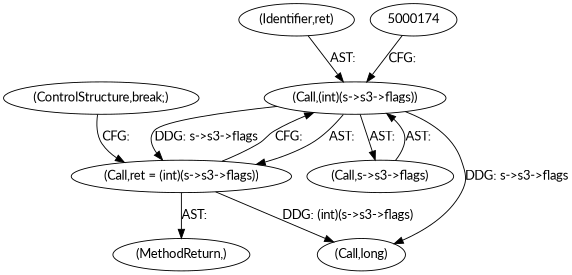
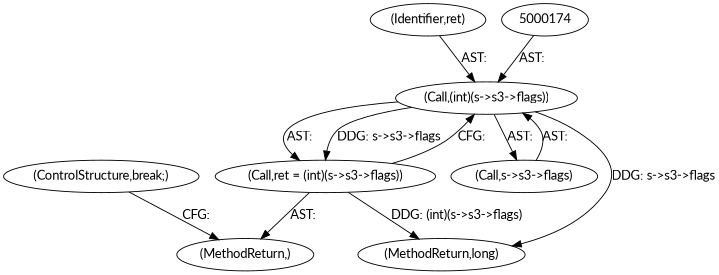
(404, 59) -> (534, 59)
(100, 139) -> (170, 214)
(361, 255) -> (441, 255)
